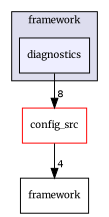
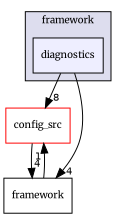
none -> (82, 124)
none -> (44, 166)
